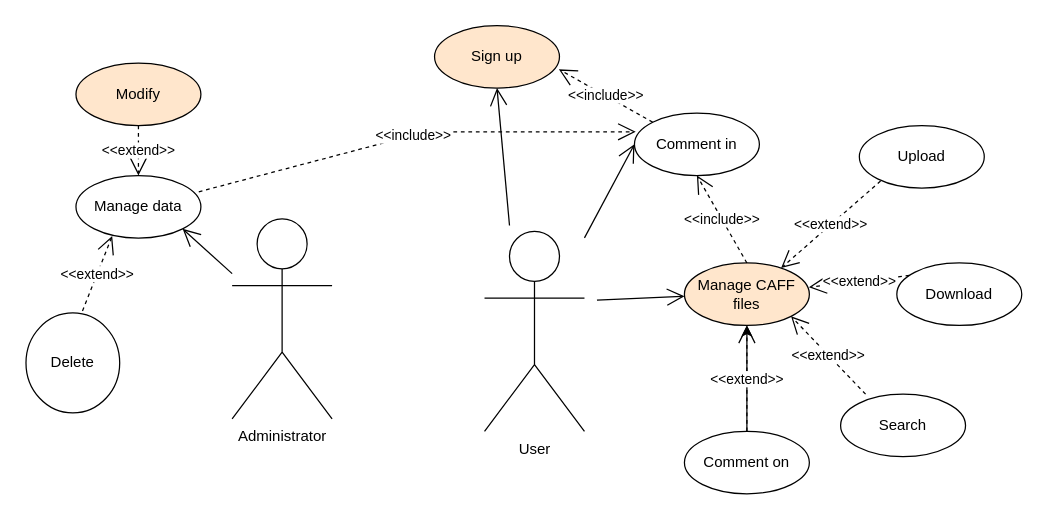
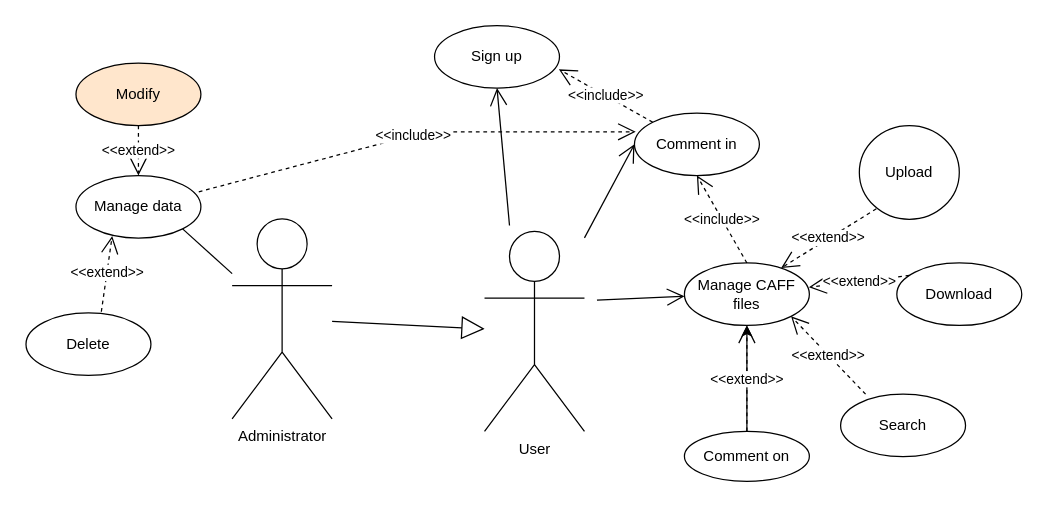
(497, 57) -> (497, 57)
(922, 157) -> (909, 173)
(187, 233) -> (185, 232)
(747, 294) -> (747, 294)
none -> (397, 325)
(73, 363) -> (88, 344)
(747, 463) -> (747, 457)
